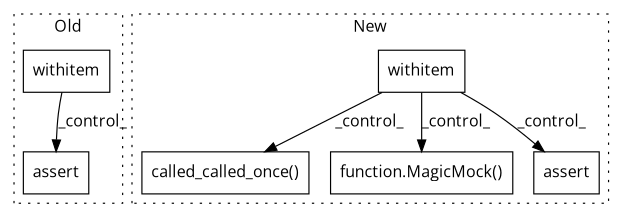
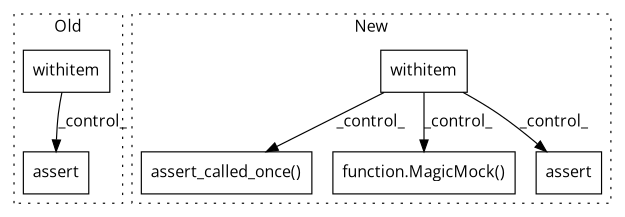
(225, 173) -> (227, 173)
